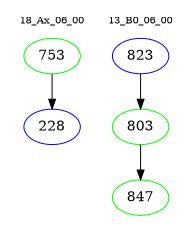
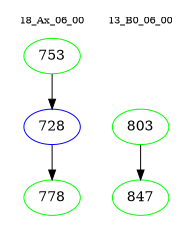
(141, 56) -> none
(52, 127) -> (52, 127)
none -> (52, 198)
